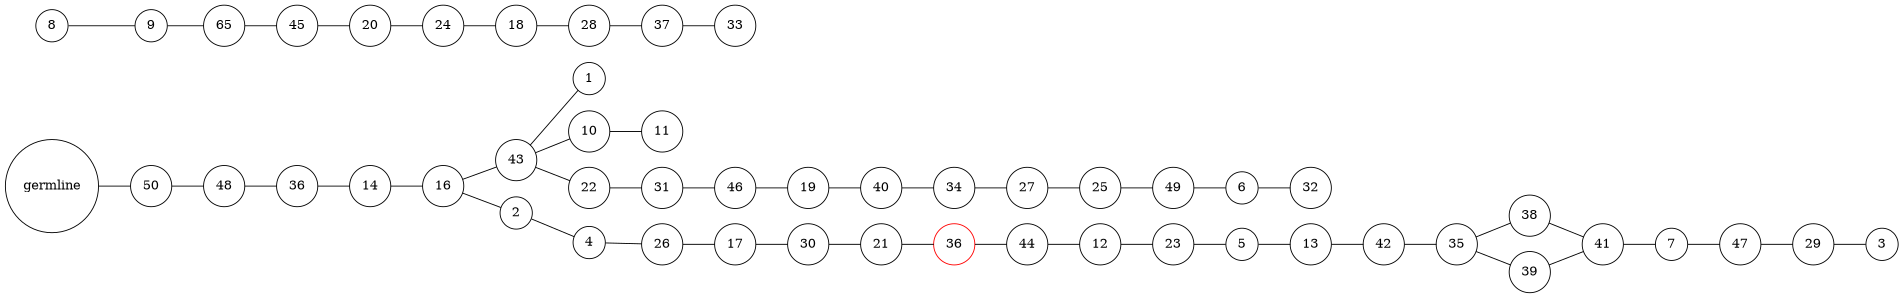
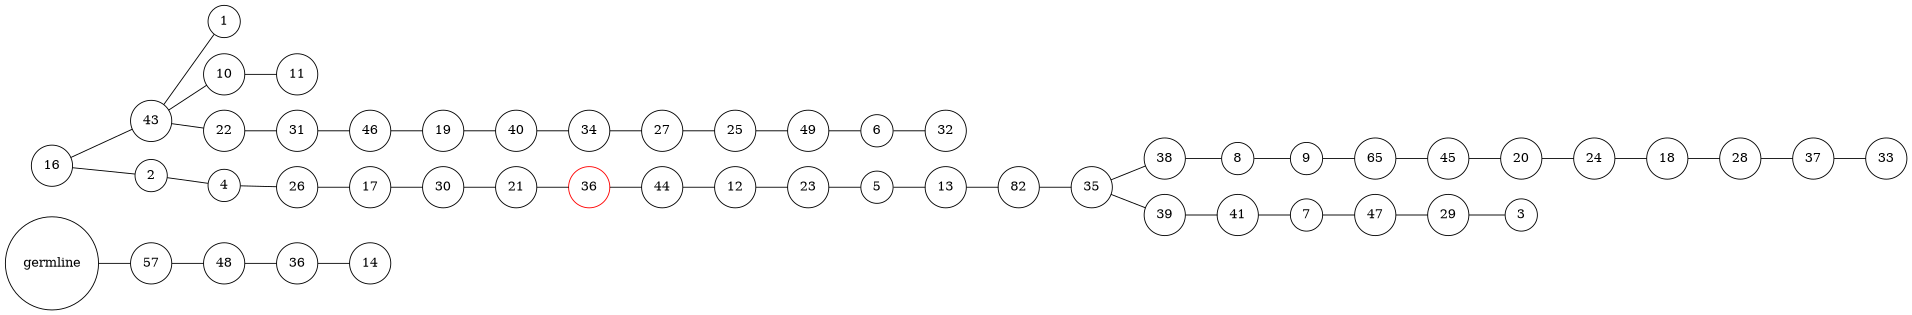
(151, 186) -> (151, 263)
(407, 186) -> none
(1566, 230) -> (1203, 159)
(1384, 244) -> (1019, 187)
